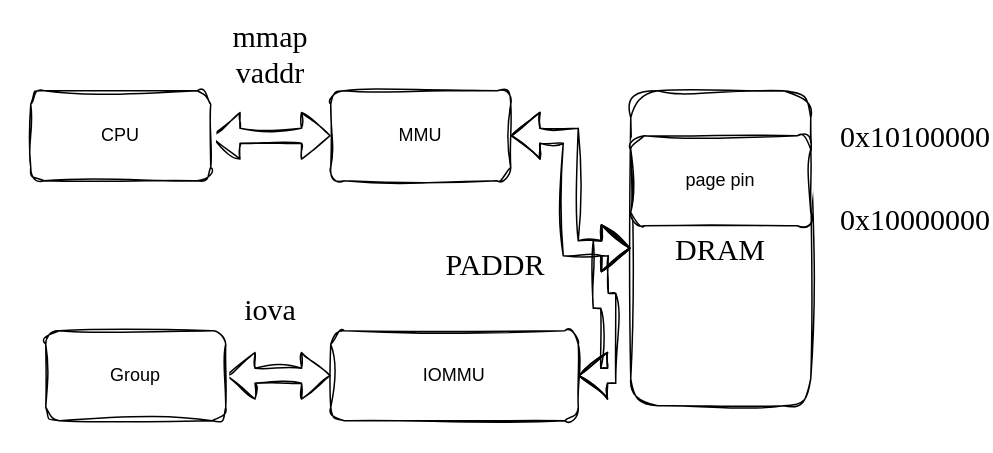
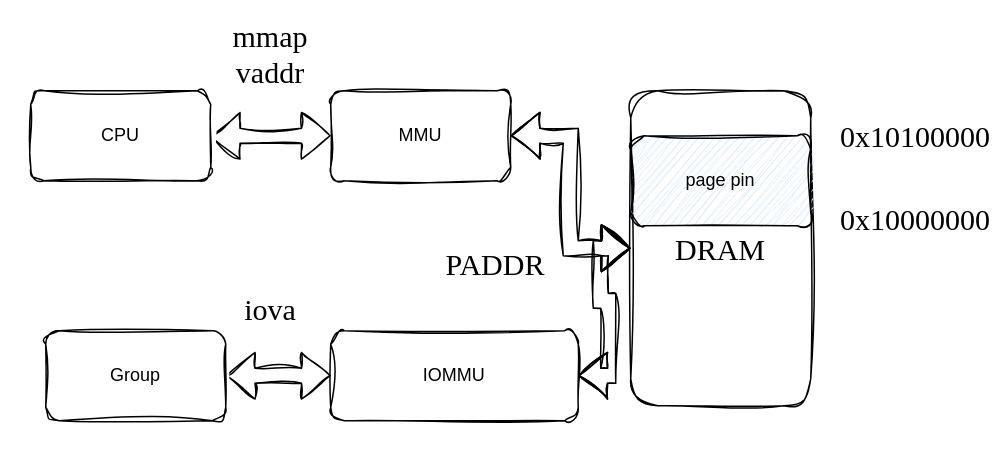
(721, 181) -> (721, 181)
